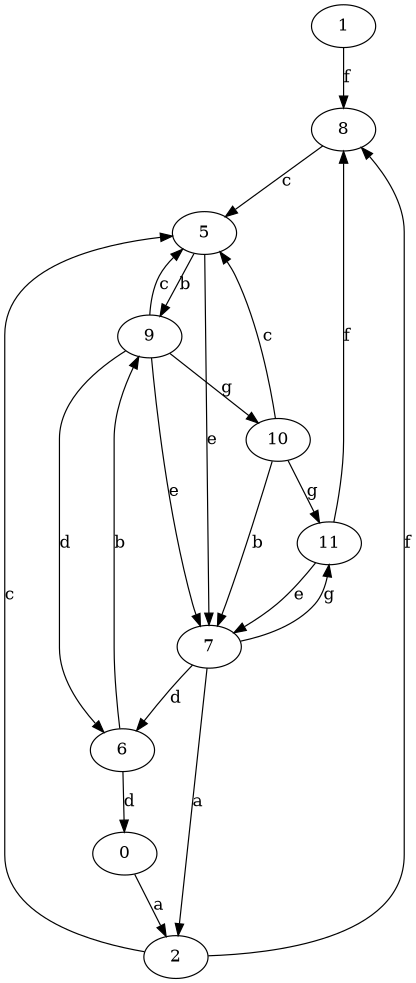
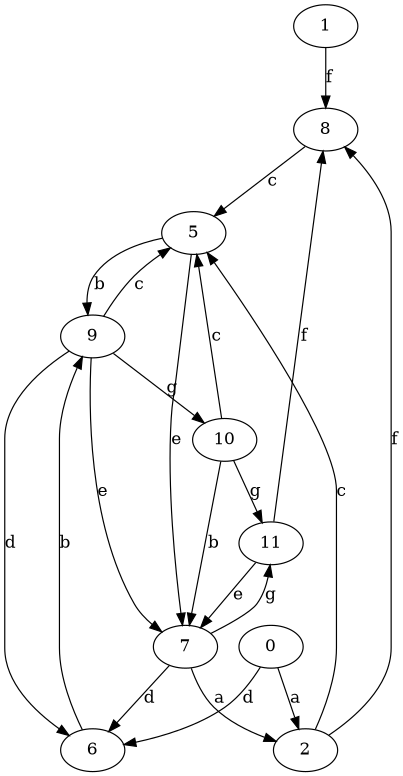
(124, 796) -> (207, 718)
